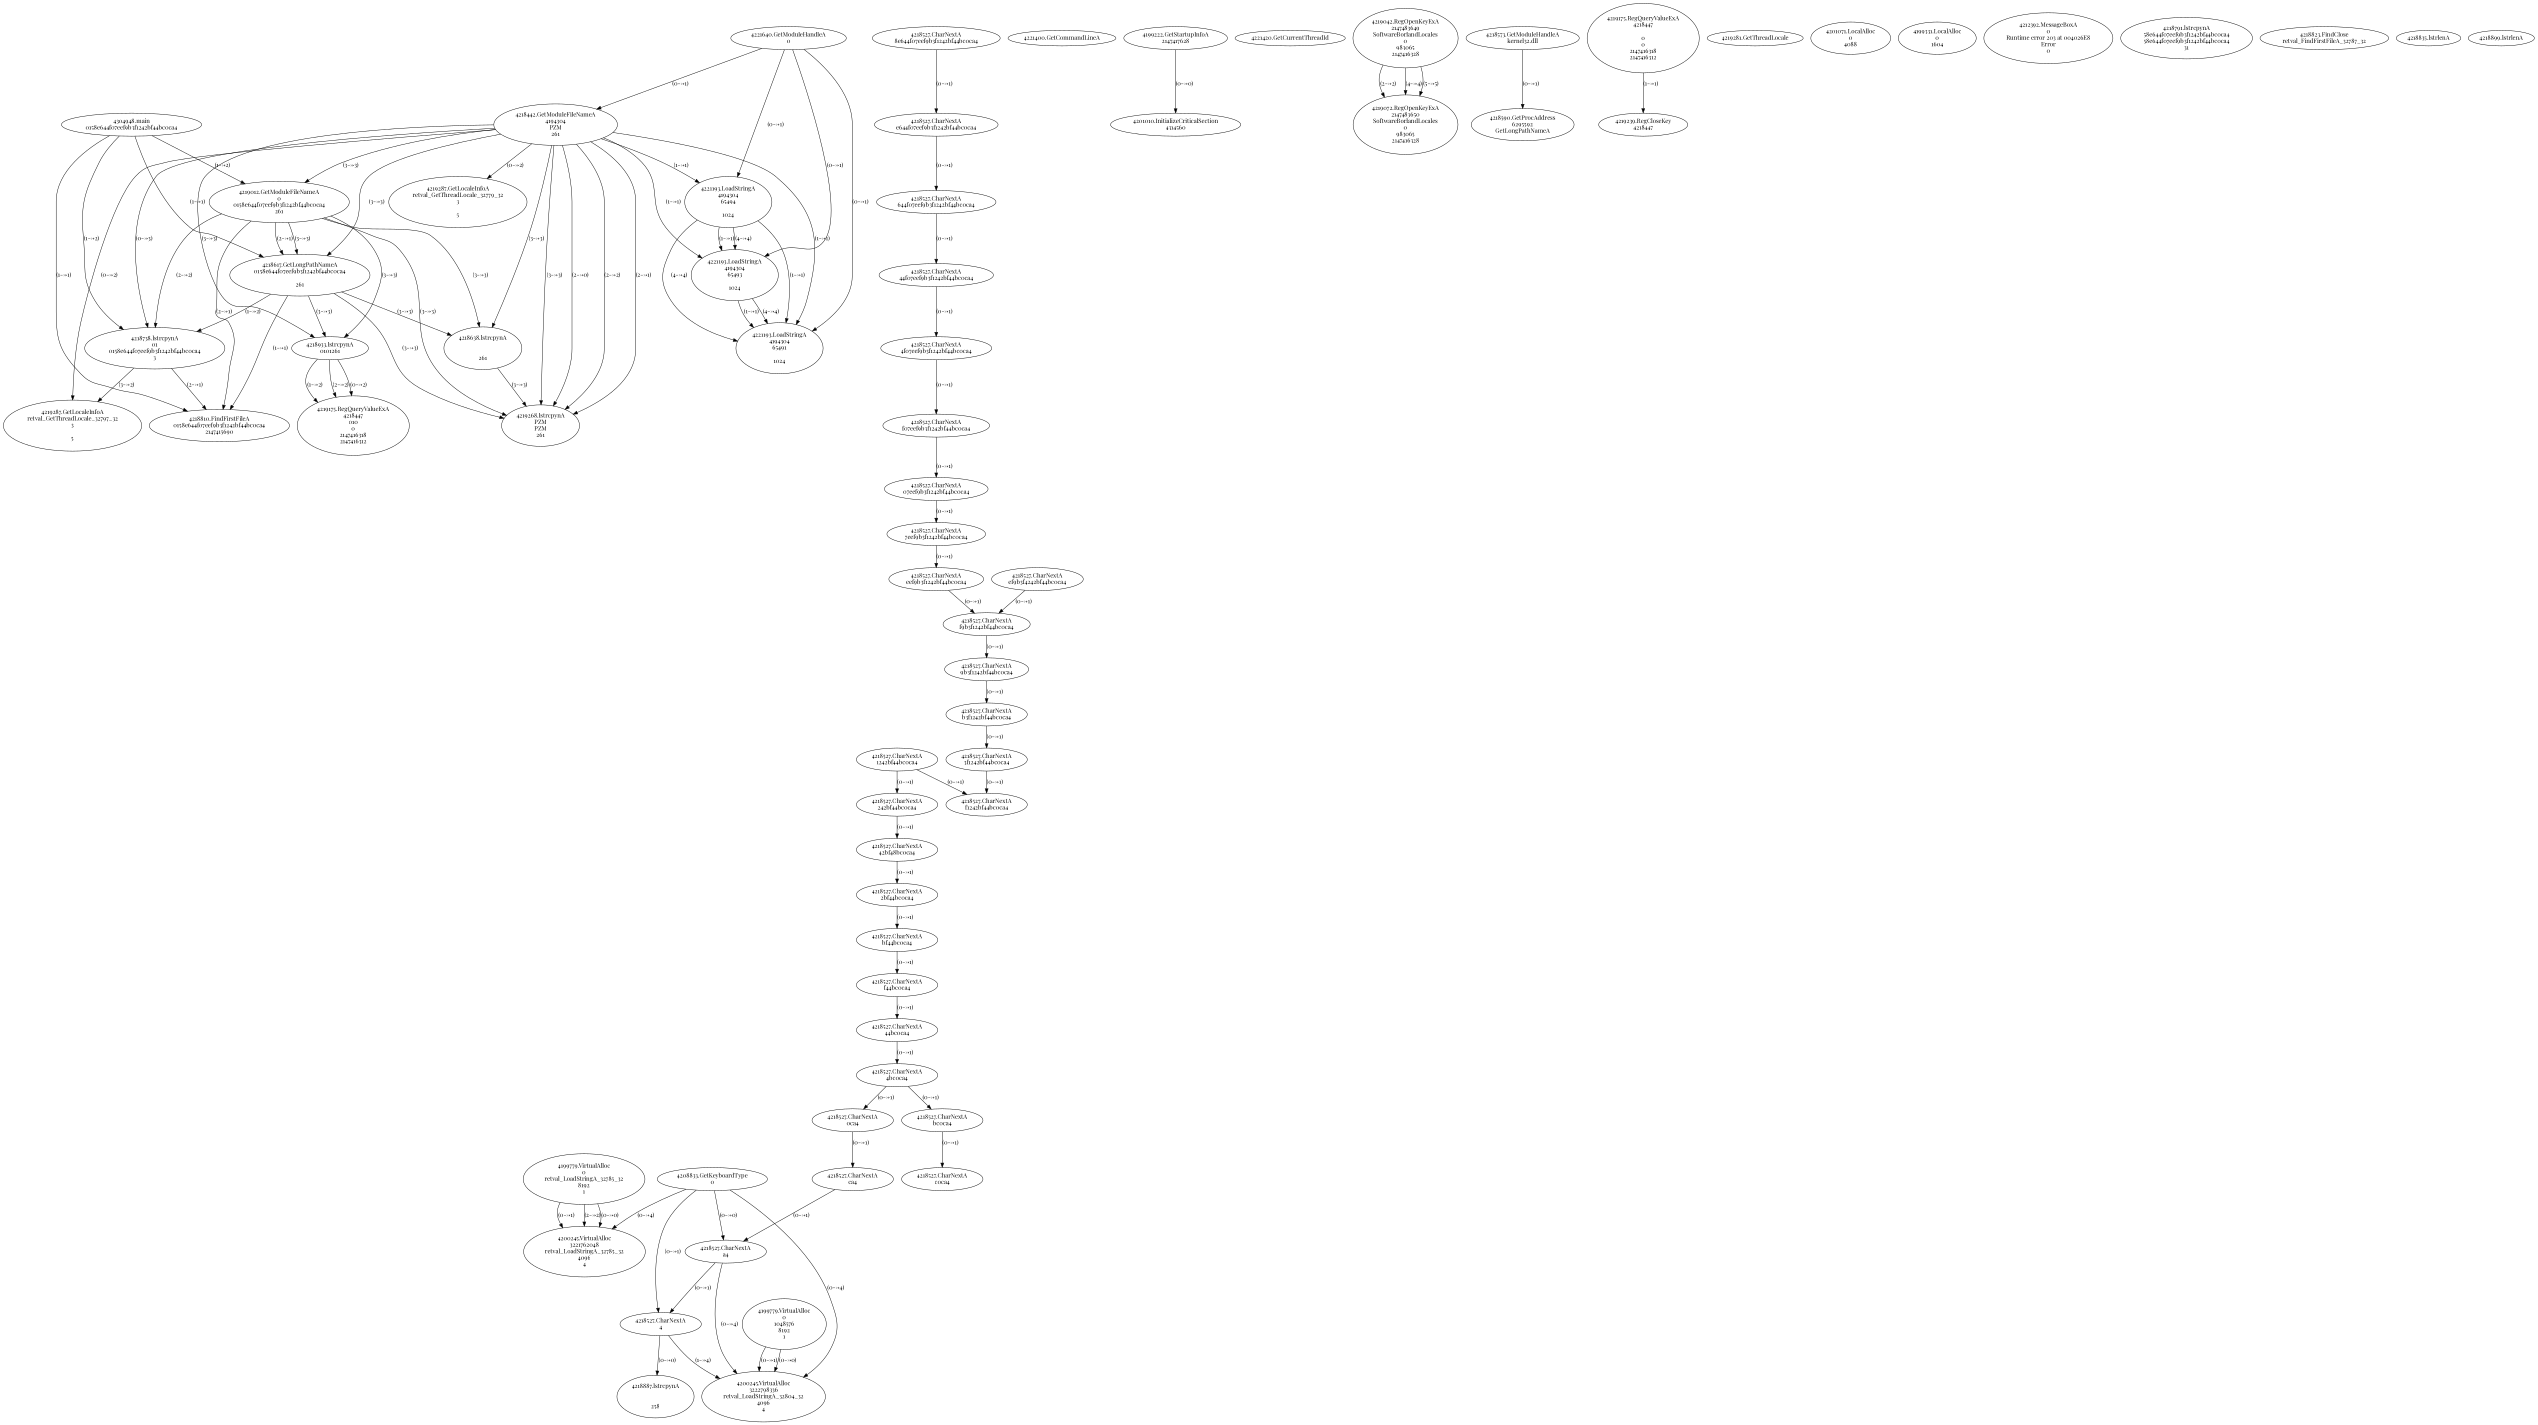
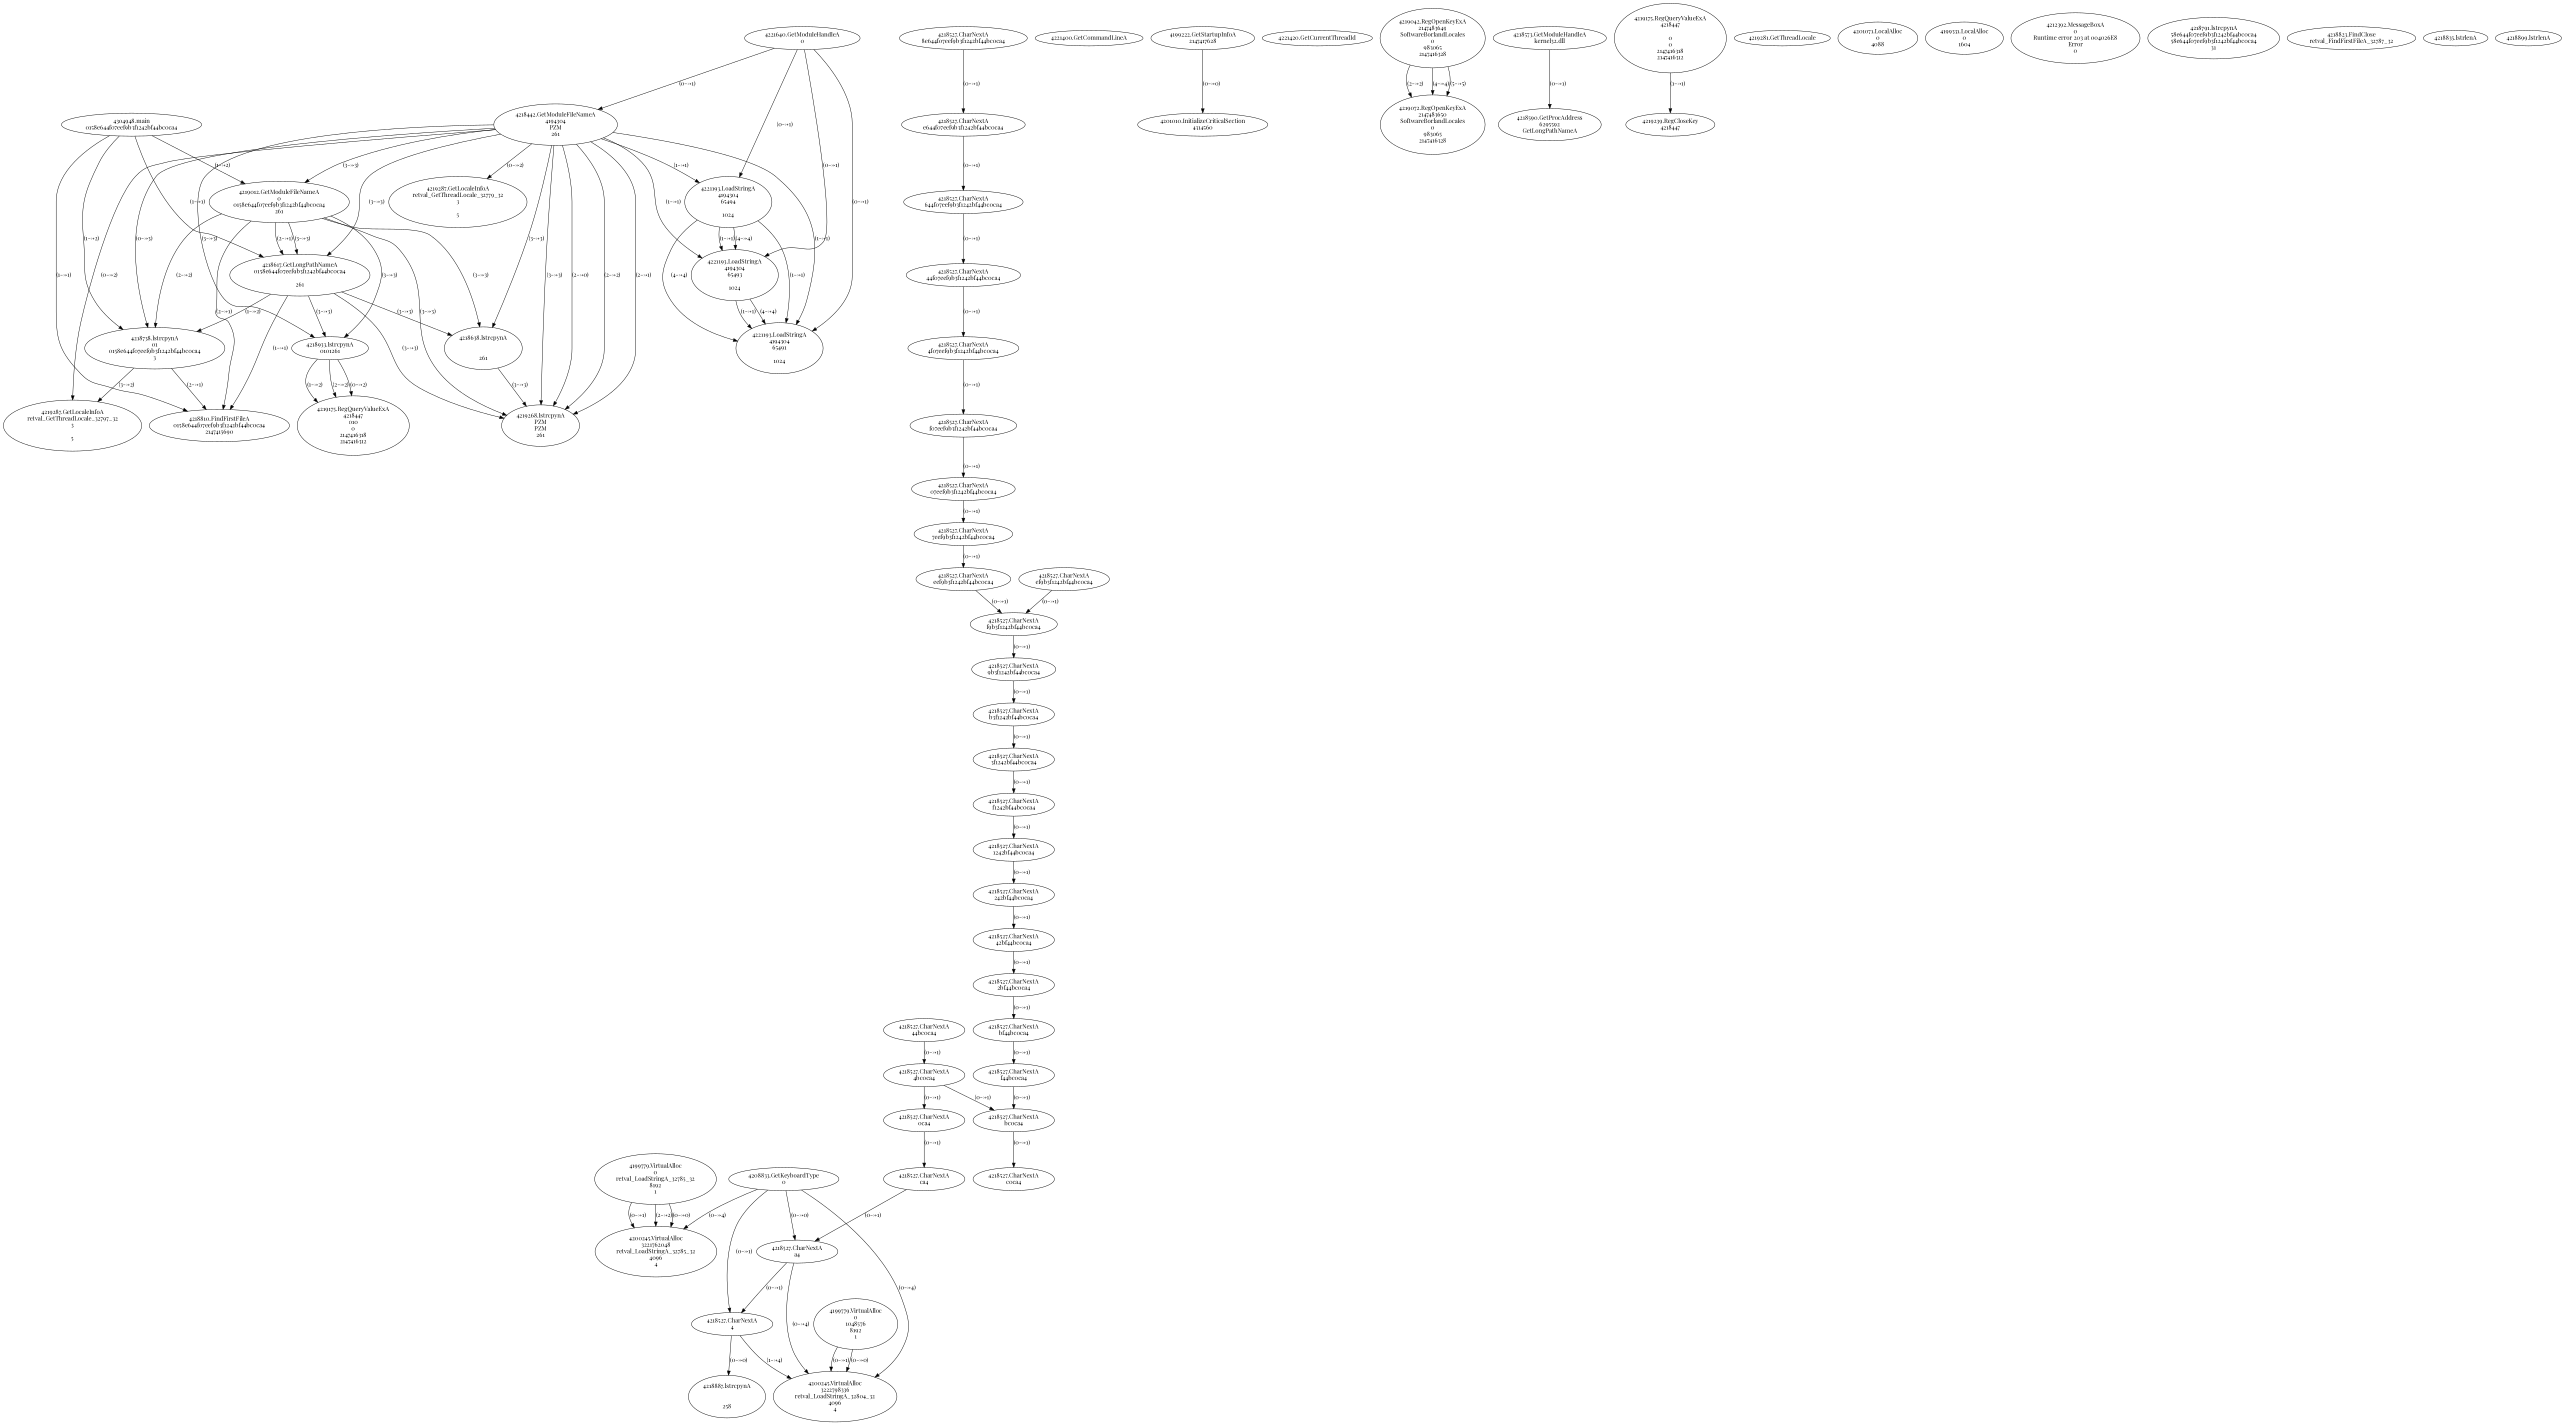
(1037, 579) -> (1064, 579)
(940, 781) -> (1014, 825)
(897, 850) -> (1014, 940)
(897, 1005) -> (1014, 1096)
